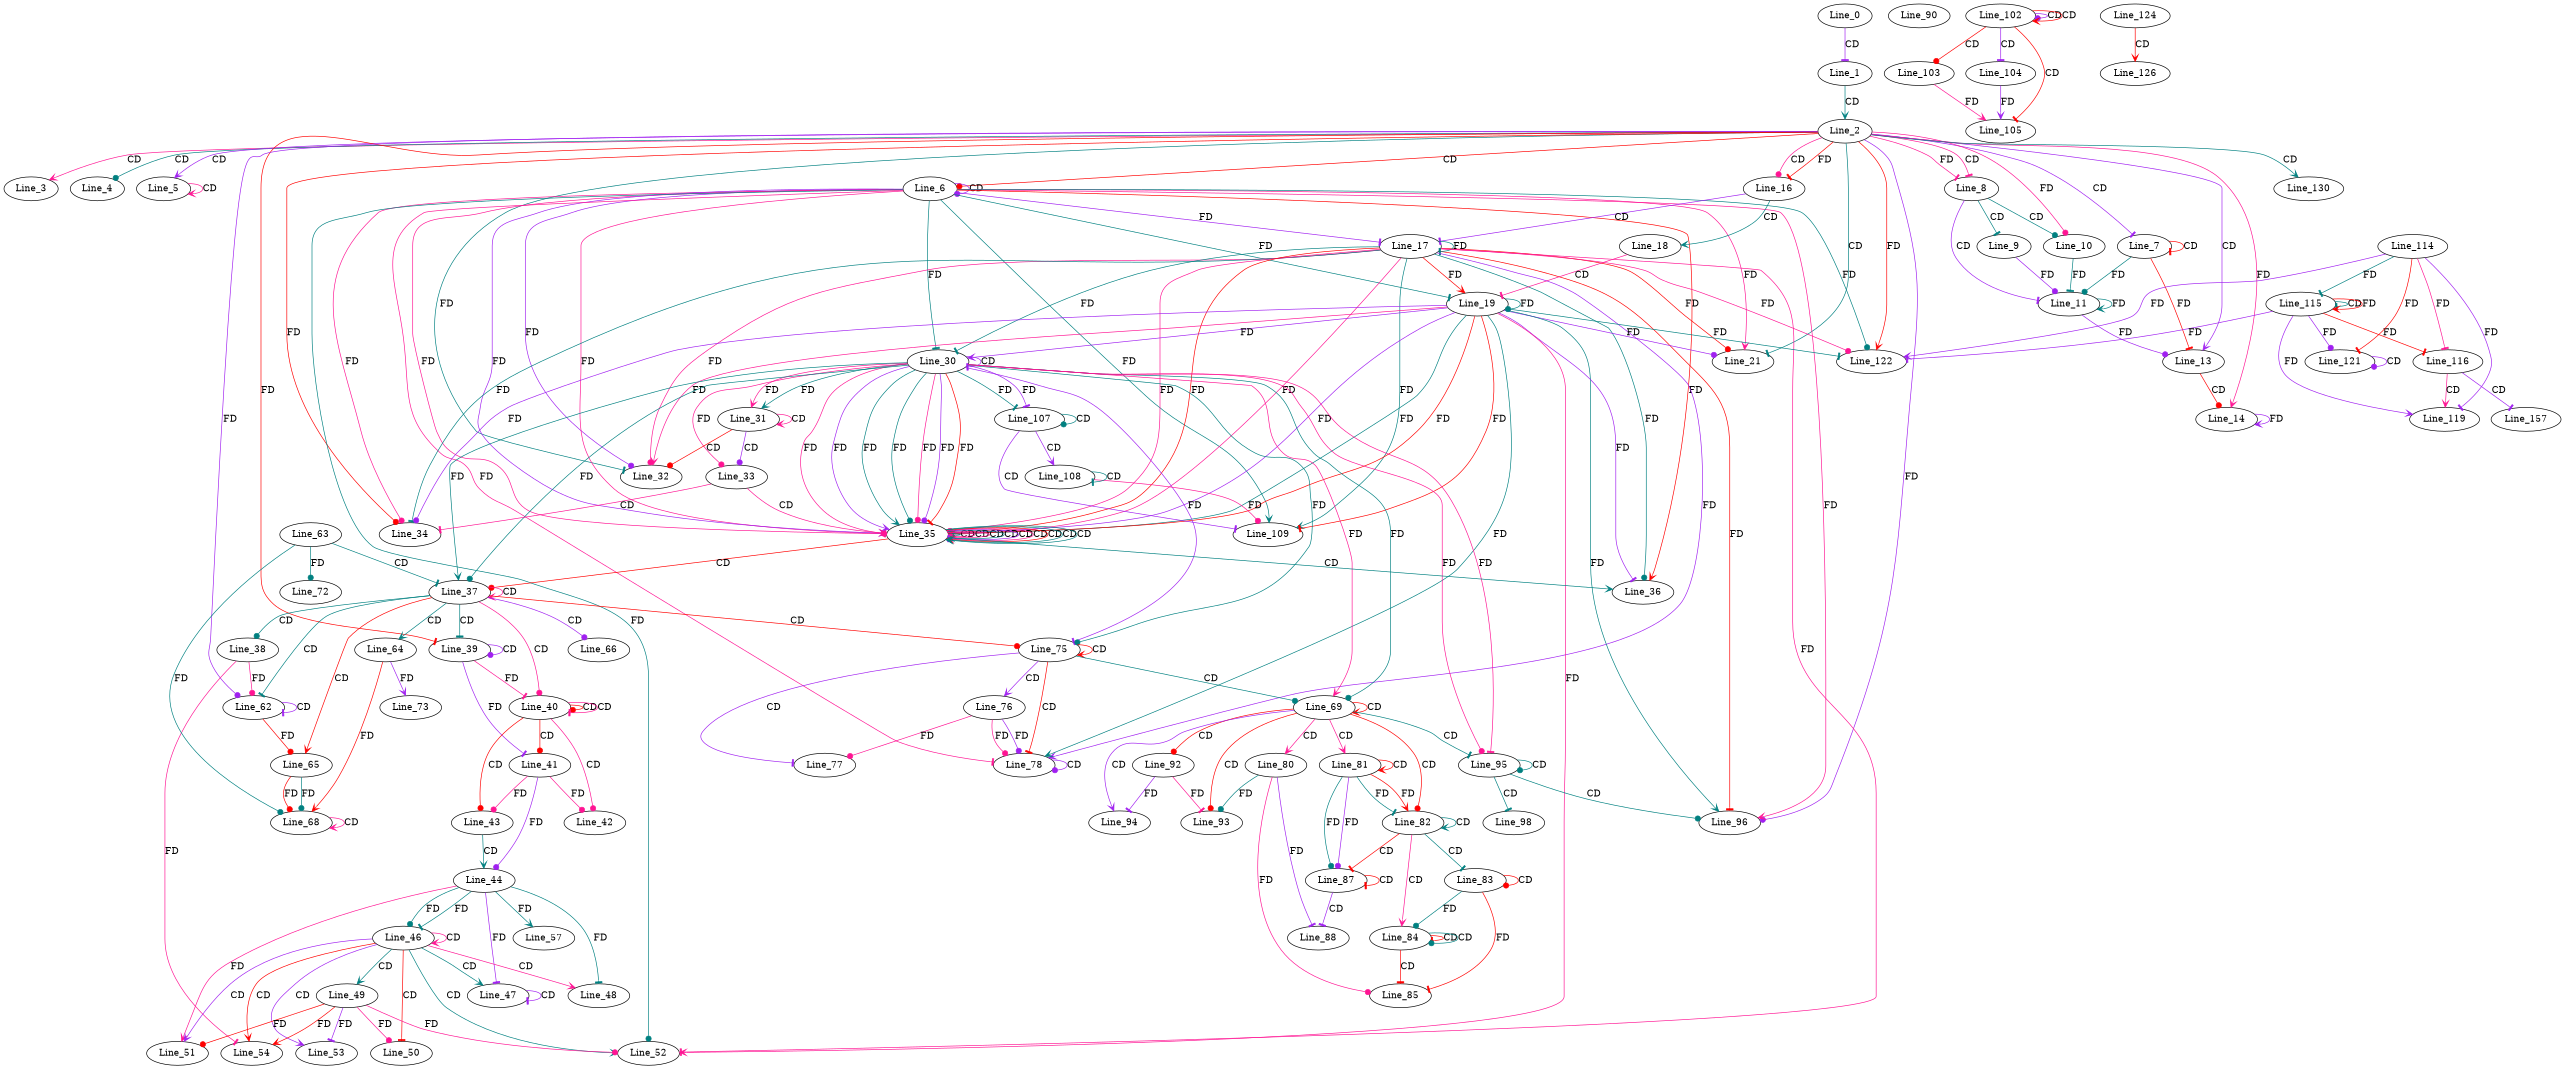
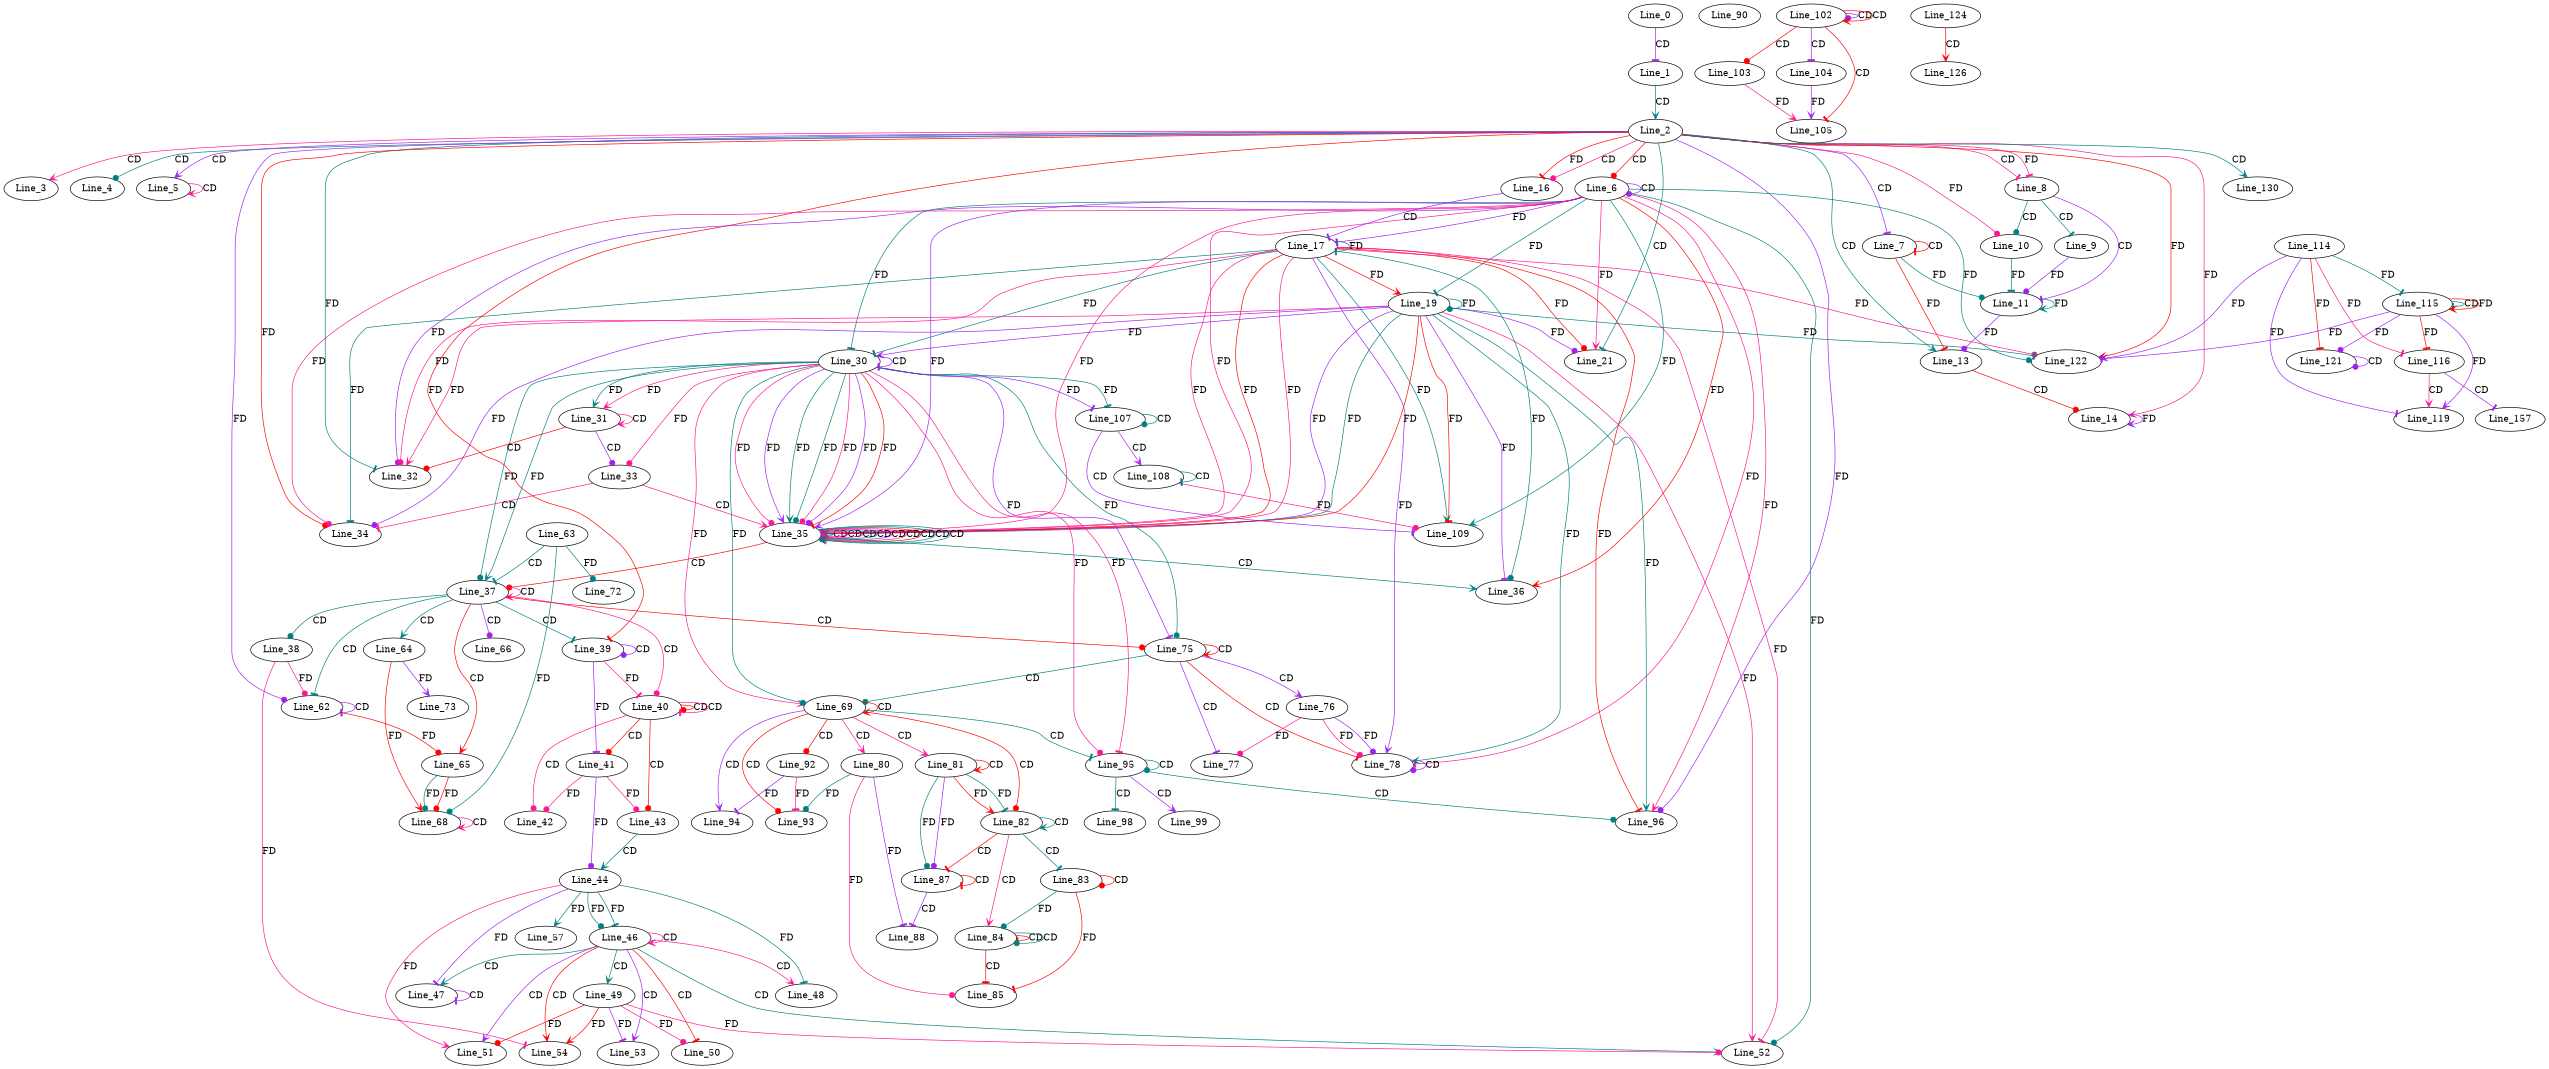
(2127, 165) -> (1832, 191)
(1650, 246) -> none
none -> (1189, 823)
